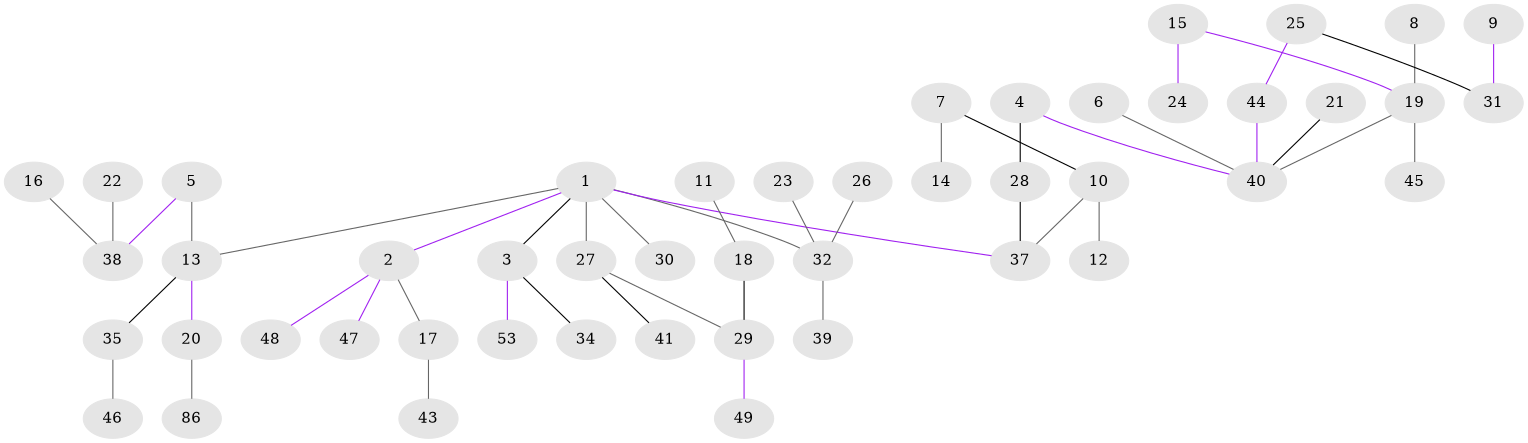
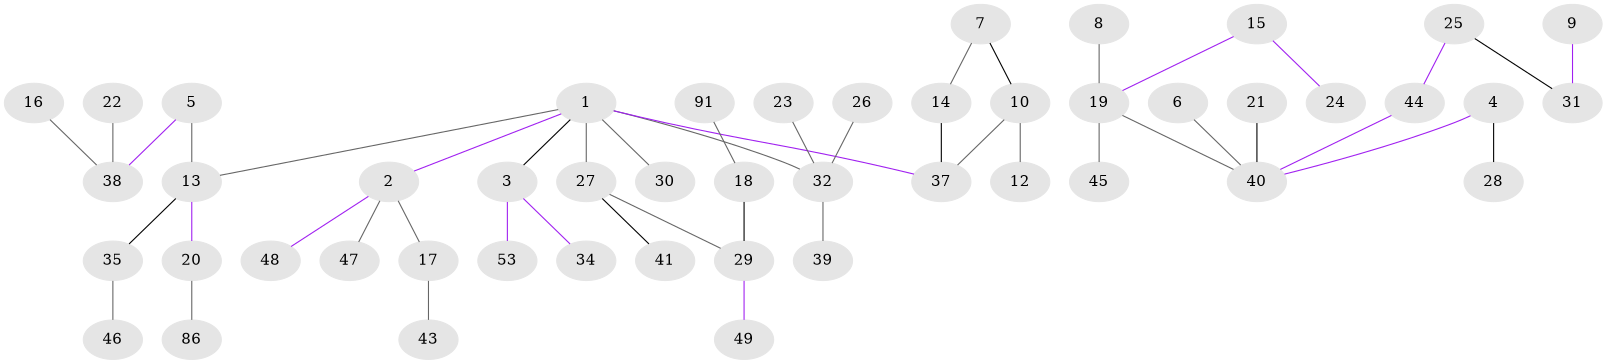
(705, 182) -> (705, 103)
(1020, 221) -> (941, 143)
(369, 300) -> (369, 221)
(547, 300) -> (547, 221)
